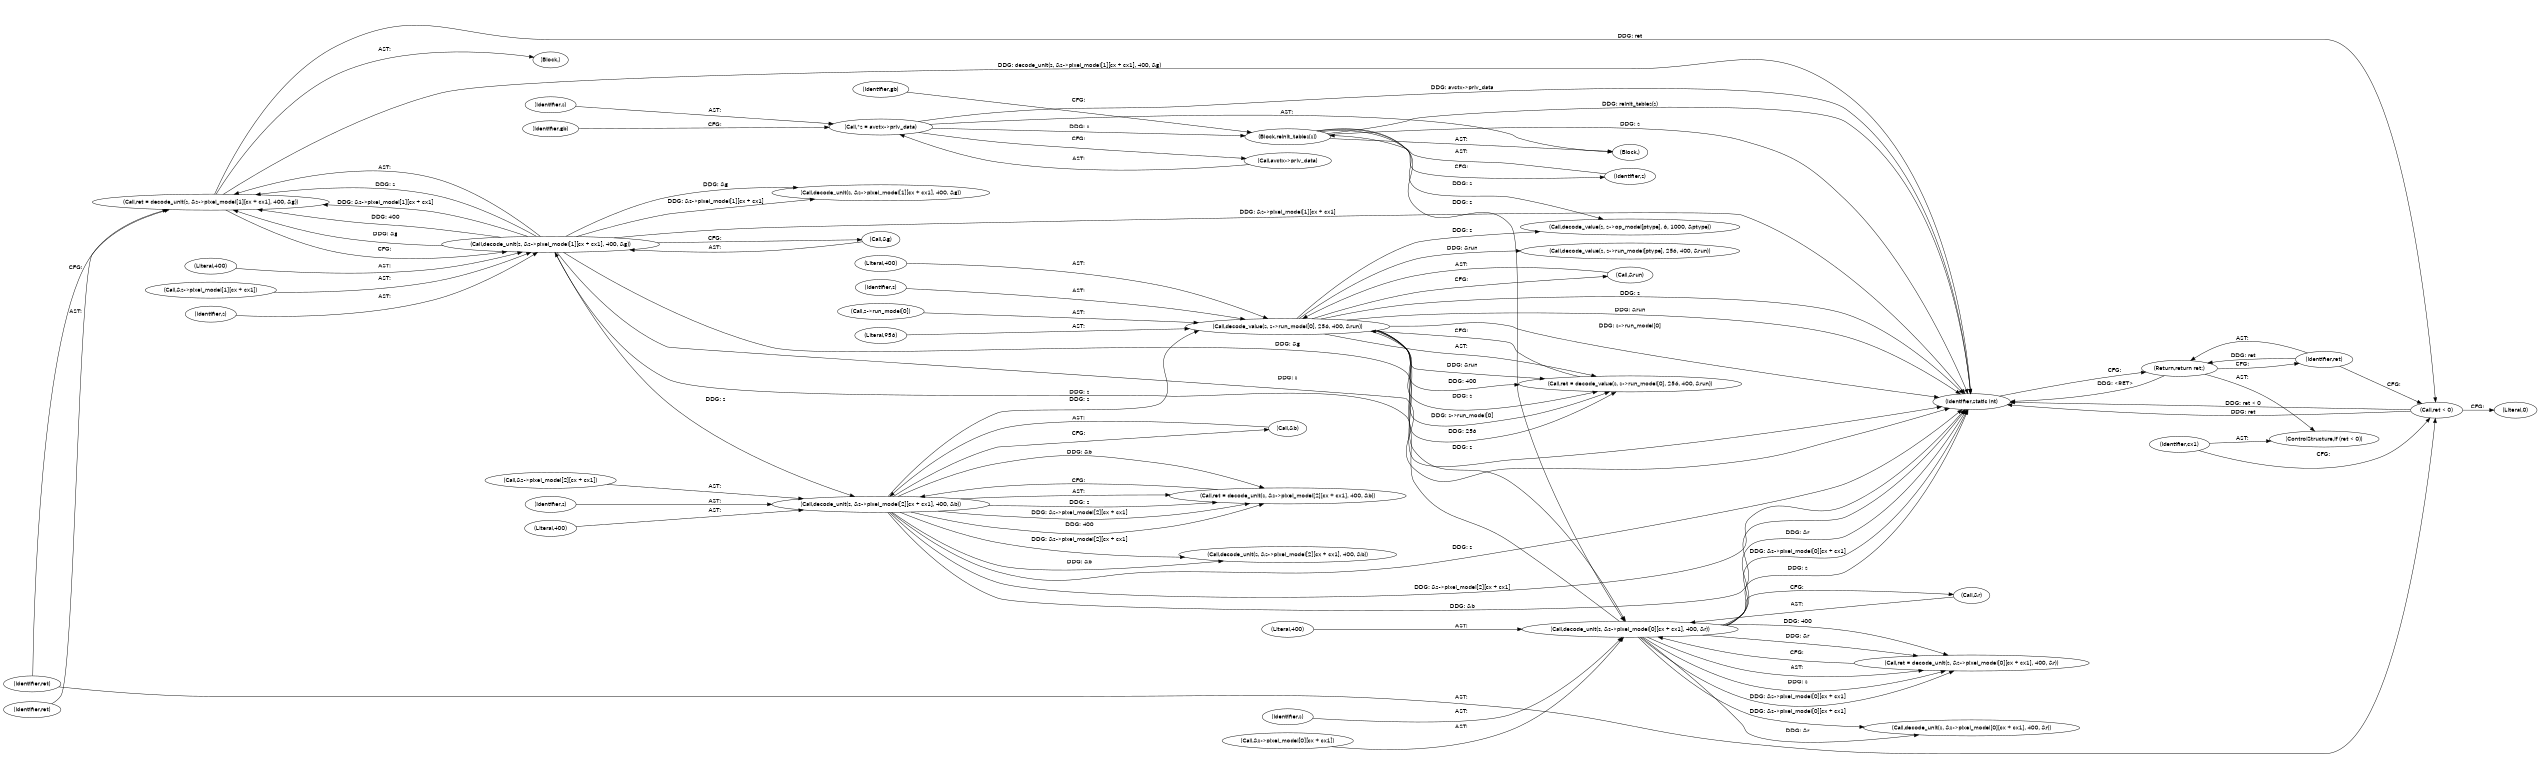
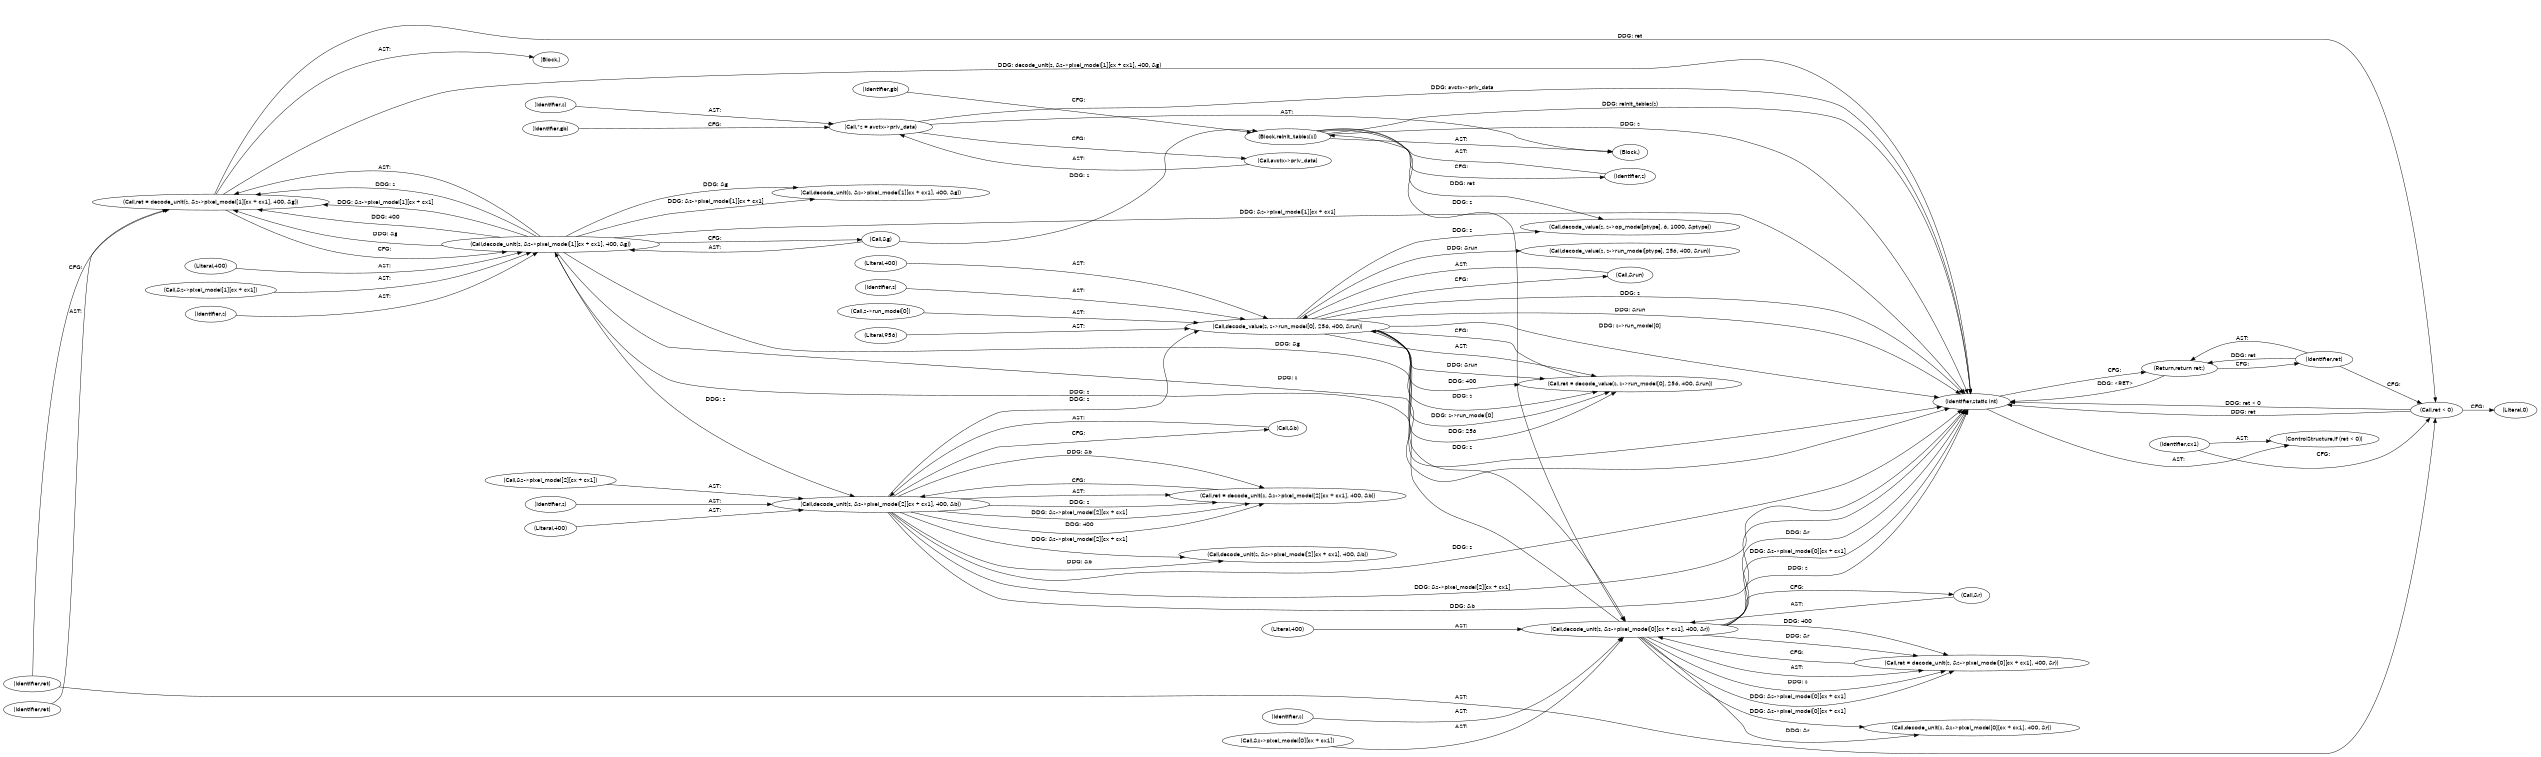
(1086, 132) -> (1104, 215)
(1462, 184) -> (1462, 184)
(2261, 395) -> (2132, 461)
